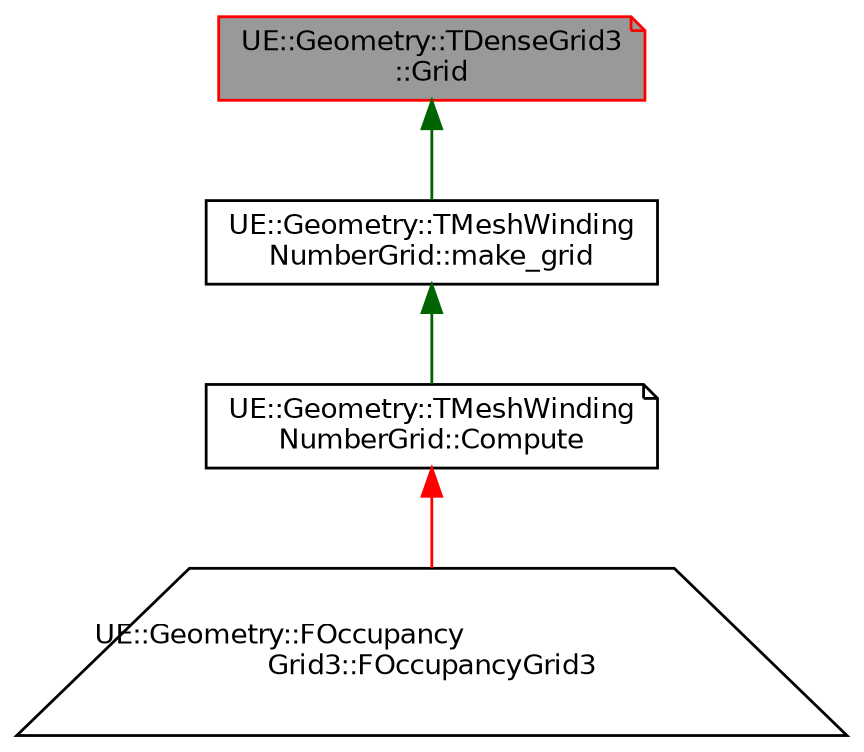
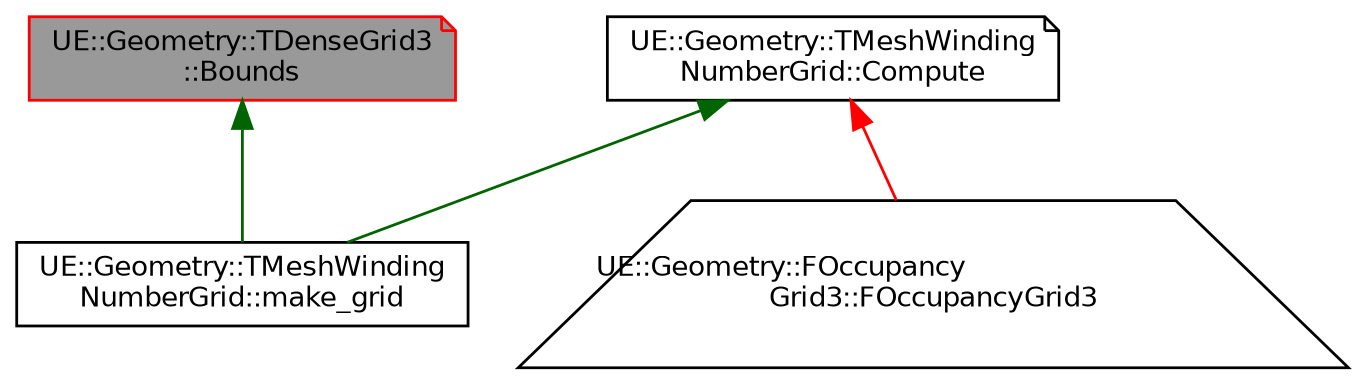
(432, 59) -> (242, 59)
(432, 349) -> (524, 176)
